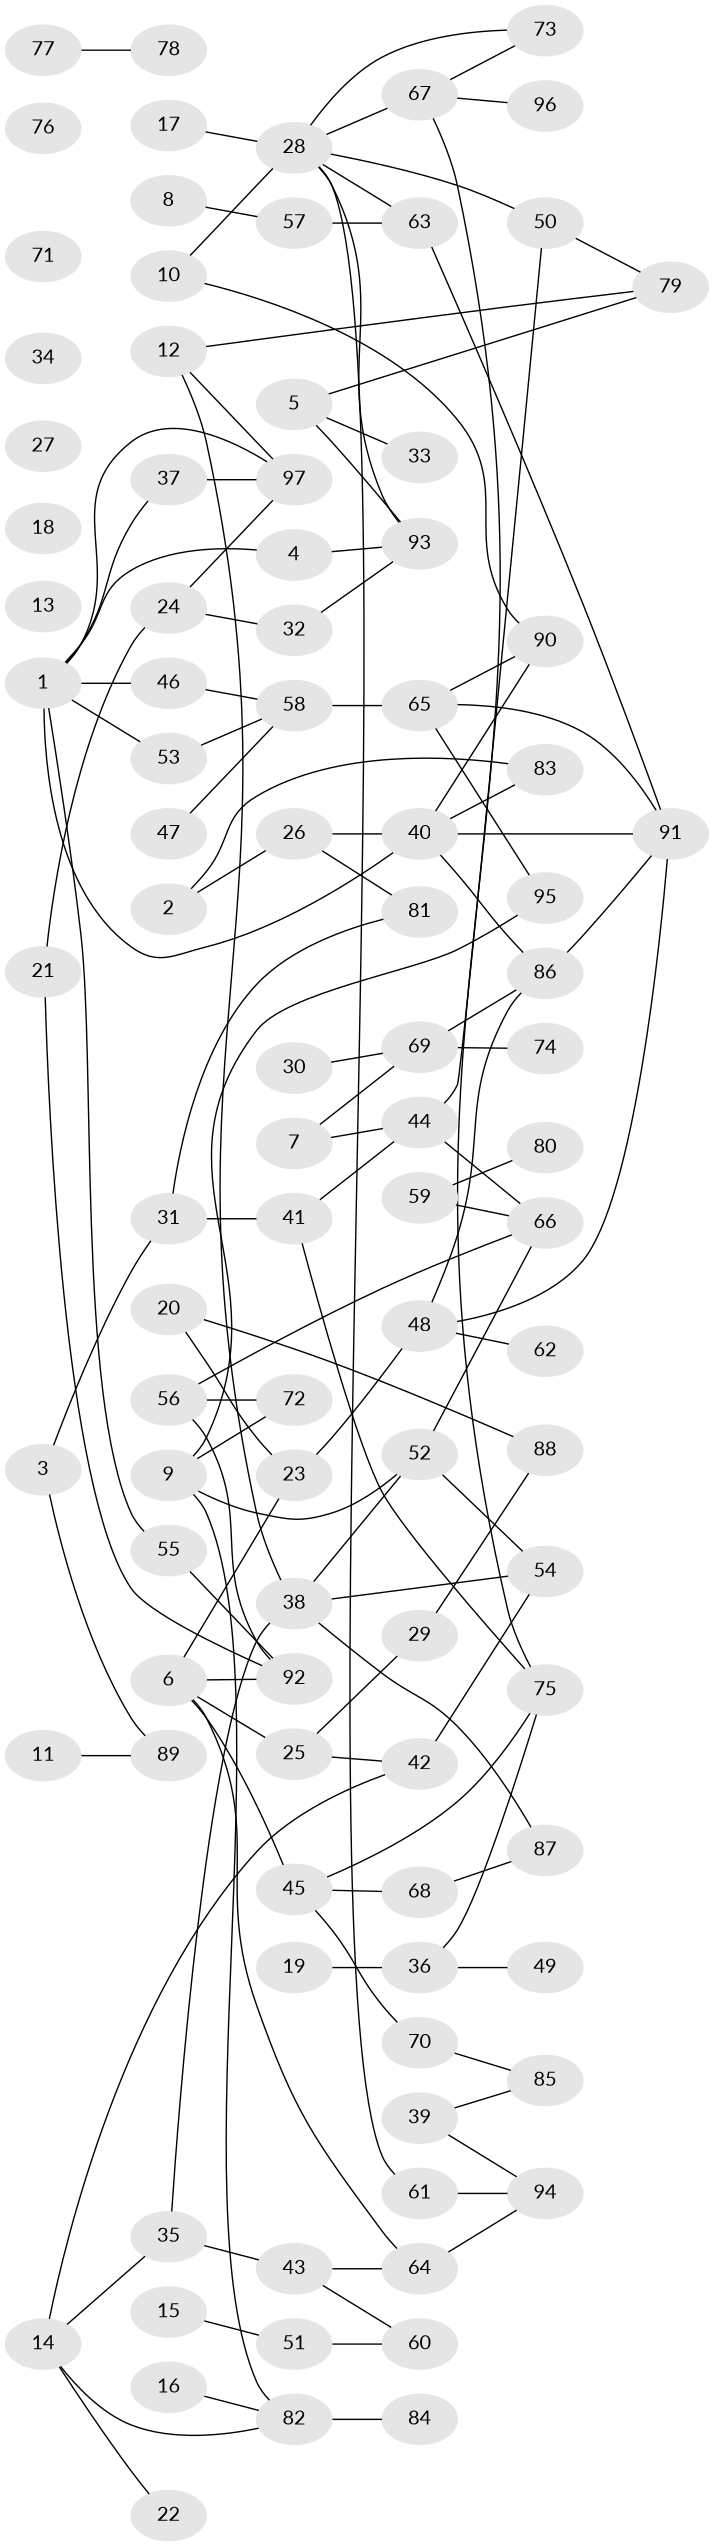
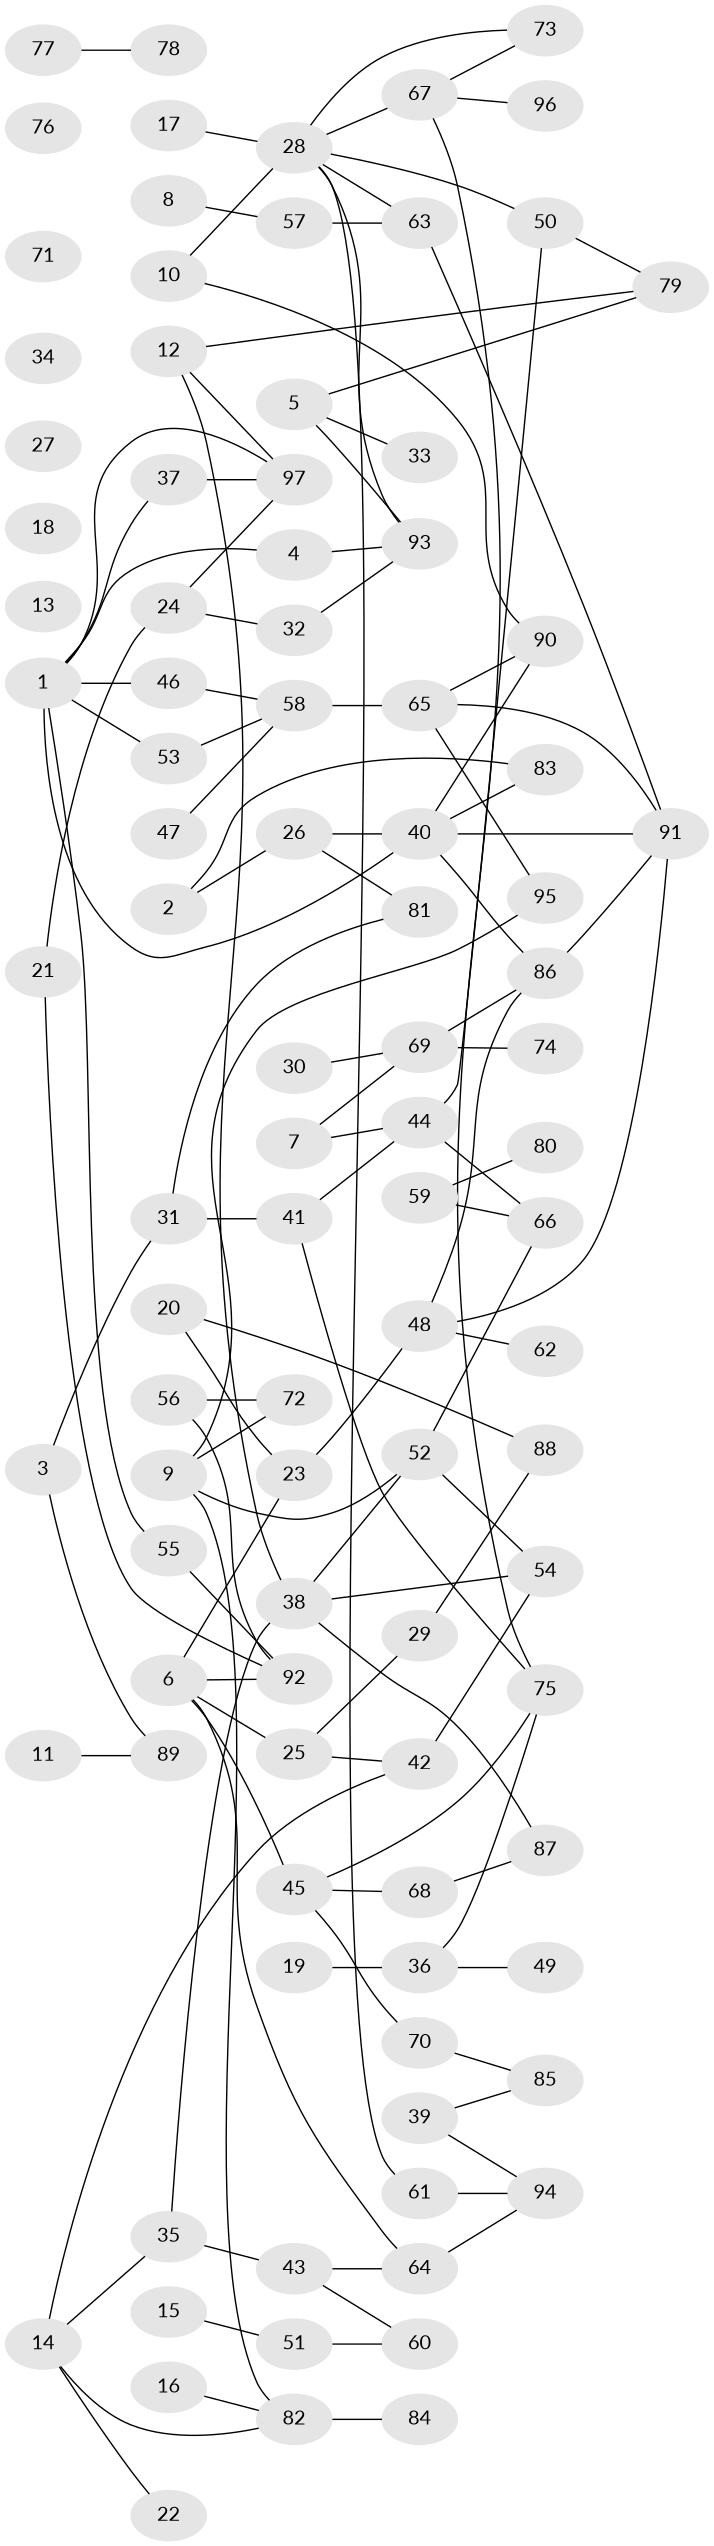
(344, 1307) -> none
